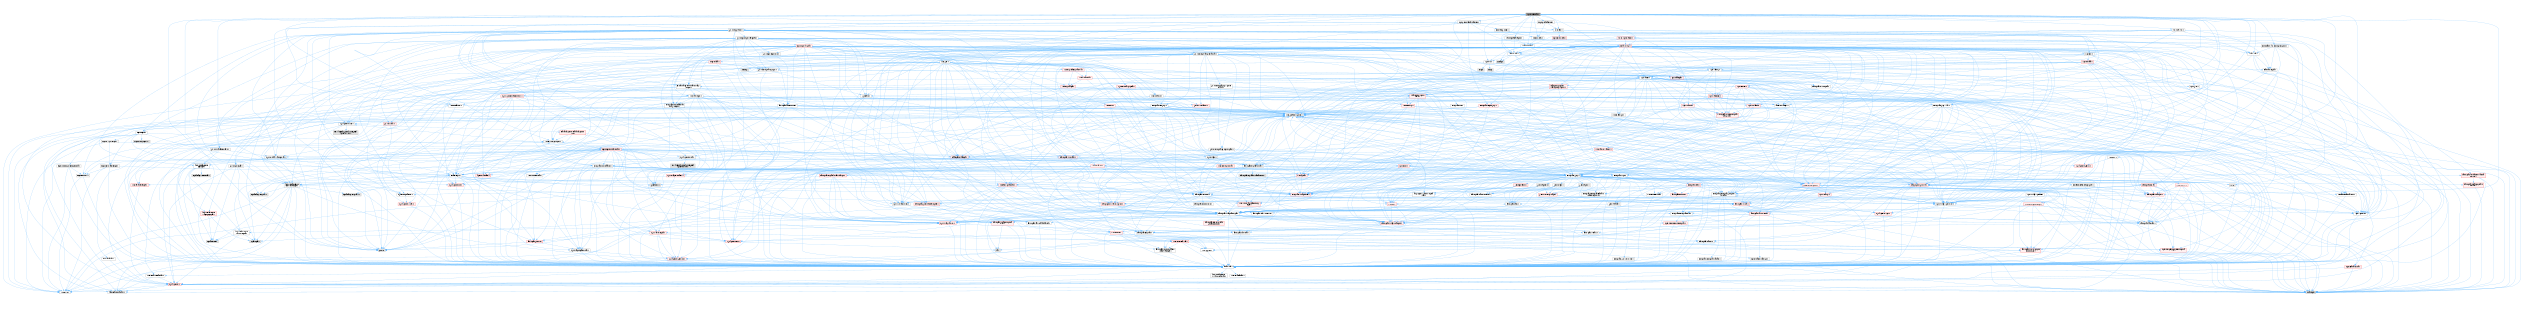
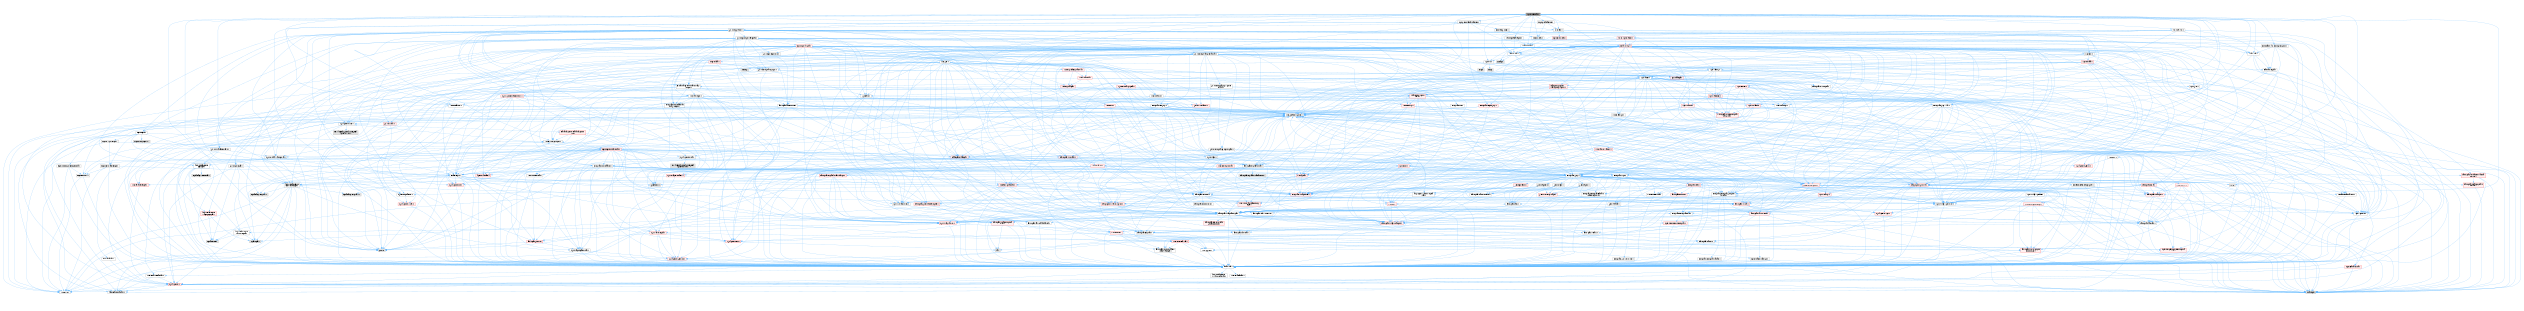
(1782, 106) -> (1782, 106)
